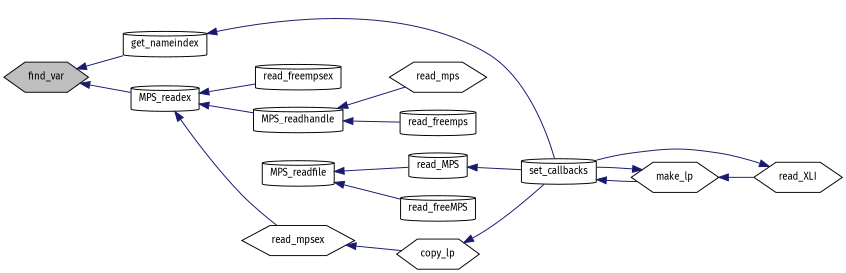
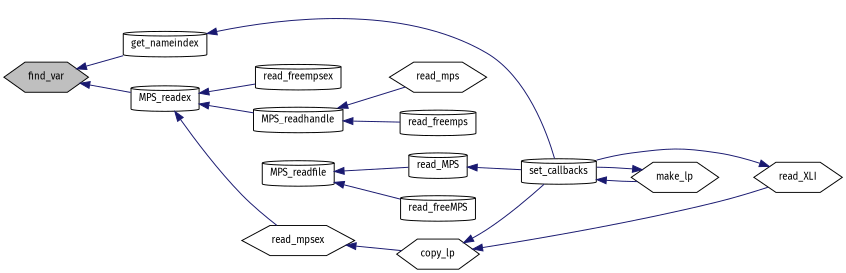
(741, 177) -> (626, 222)
